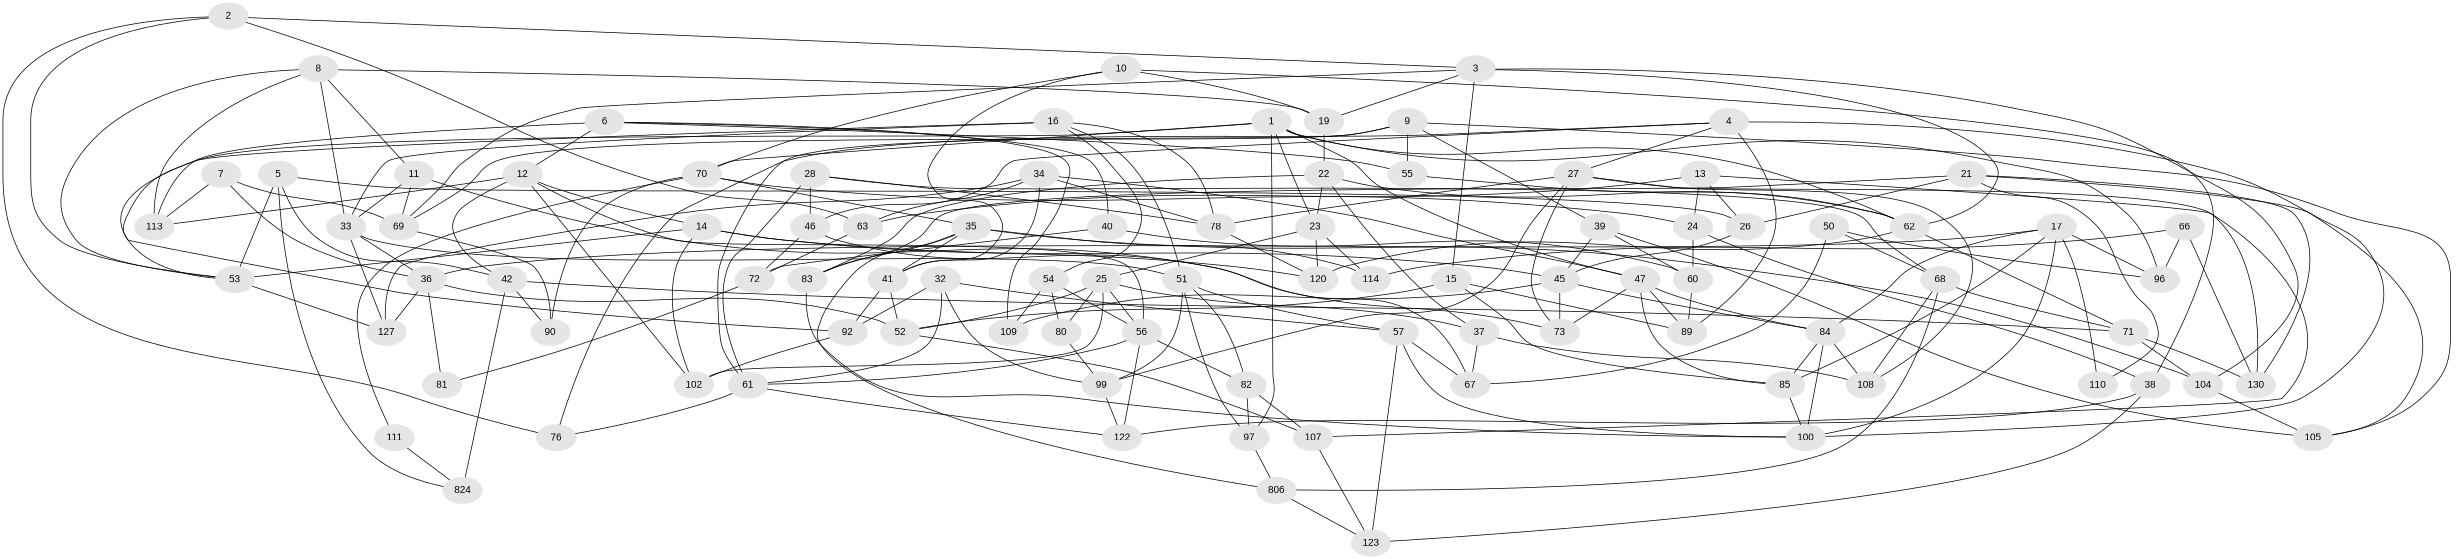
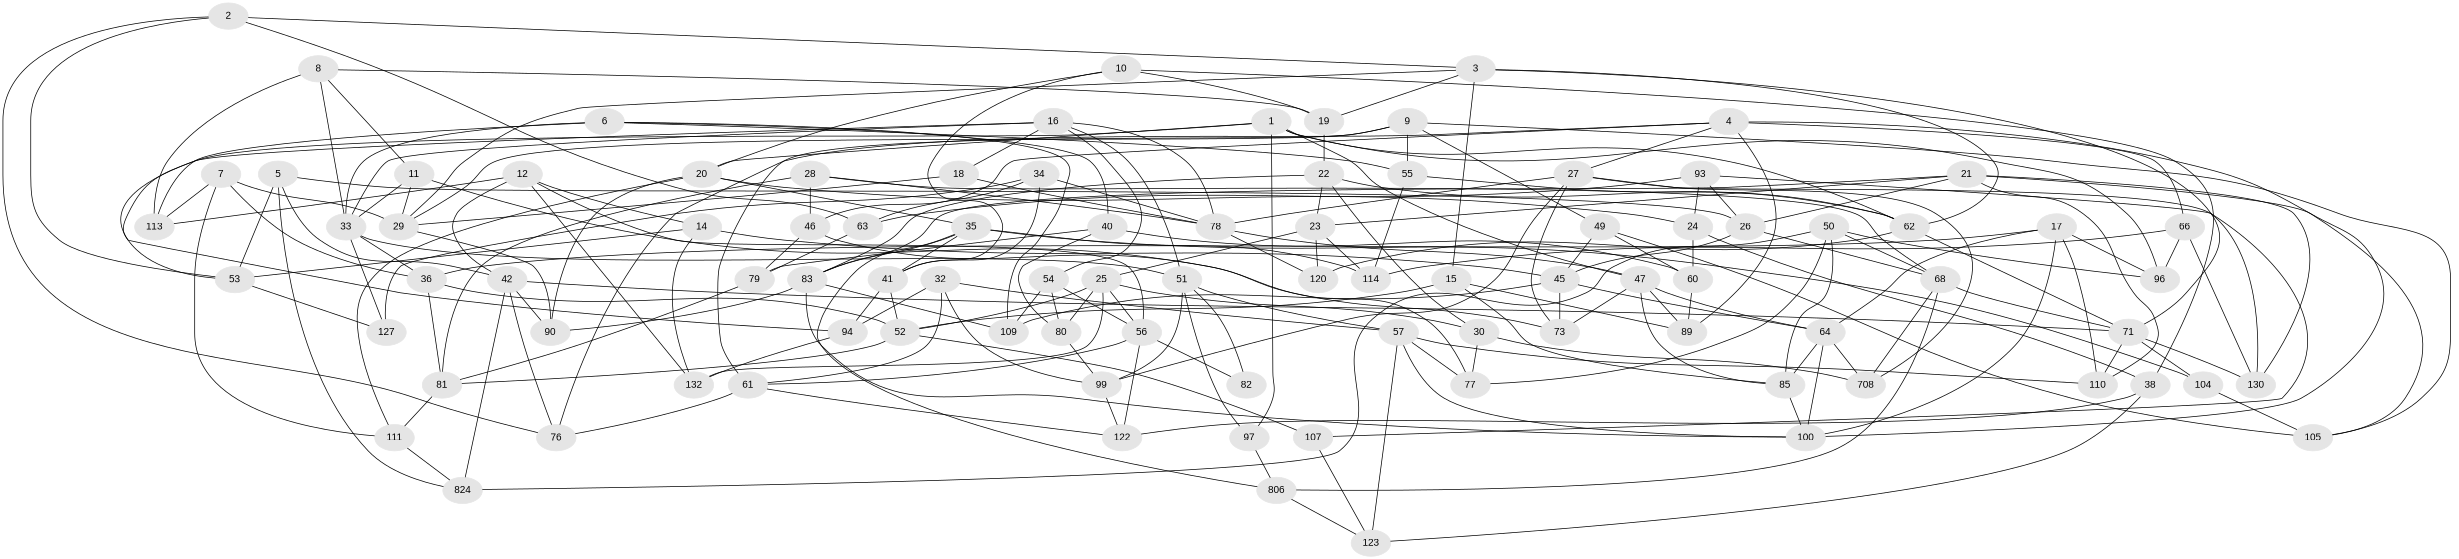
(1993, 105) -> (1937, 109)
none -> (1983, 135)
(82, 154) -> none
(550, 156) -> (444, 135)
(1291, 170) -> (1656, 199)
(702, 174) -> (702, 174)
none -> (959, 174)
(1700, 174) -> (1700, 174)
(1342, 214) -> (1448, 252)
(399, 227) -> (399, 227)
none -> (1389, 227)
(1600, 227) -> (1600, 227)
none -> (1843, 253)
(1010, 254) -> none
none -> (1023, 266)
(728, 267) -> (619, 212)
(755, 280) -> (755, 280)
(1958, 298) -> (1810, 308)
(407, 306) -> none
none -> (908, 306)
none -> (682, 316)
(848, 332) -> (848, 332)
(1479, 332) -> (1479, 332)
(1825, 332) -> (1825, 332)
none -> (527, 356)
none -> (2113, 358)
none -> (1714, 366)
none -> (206, 369)
none -> (675, 371)
(694, 385) -> (694, 385)
(1470, 385) -> (1470, 385)
(1866, 385) -> (1866, 385)
(1248, 406) -> none
none -> (418, 411)
(1280, 411) -> none
none -> (1214, 468)
